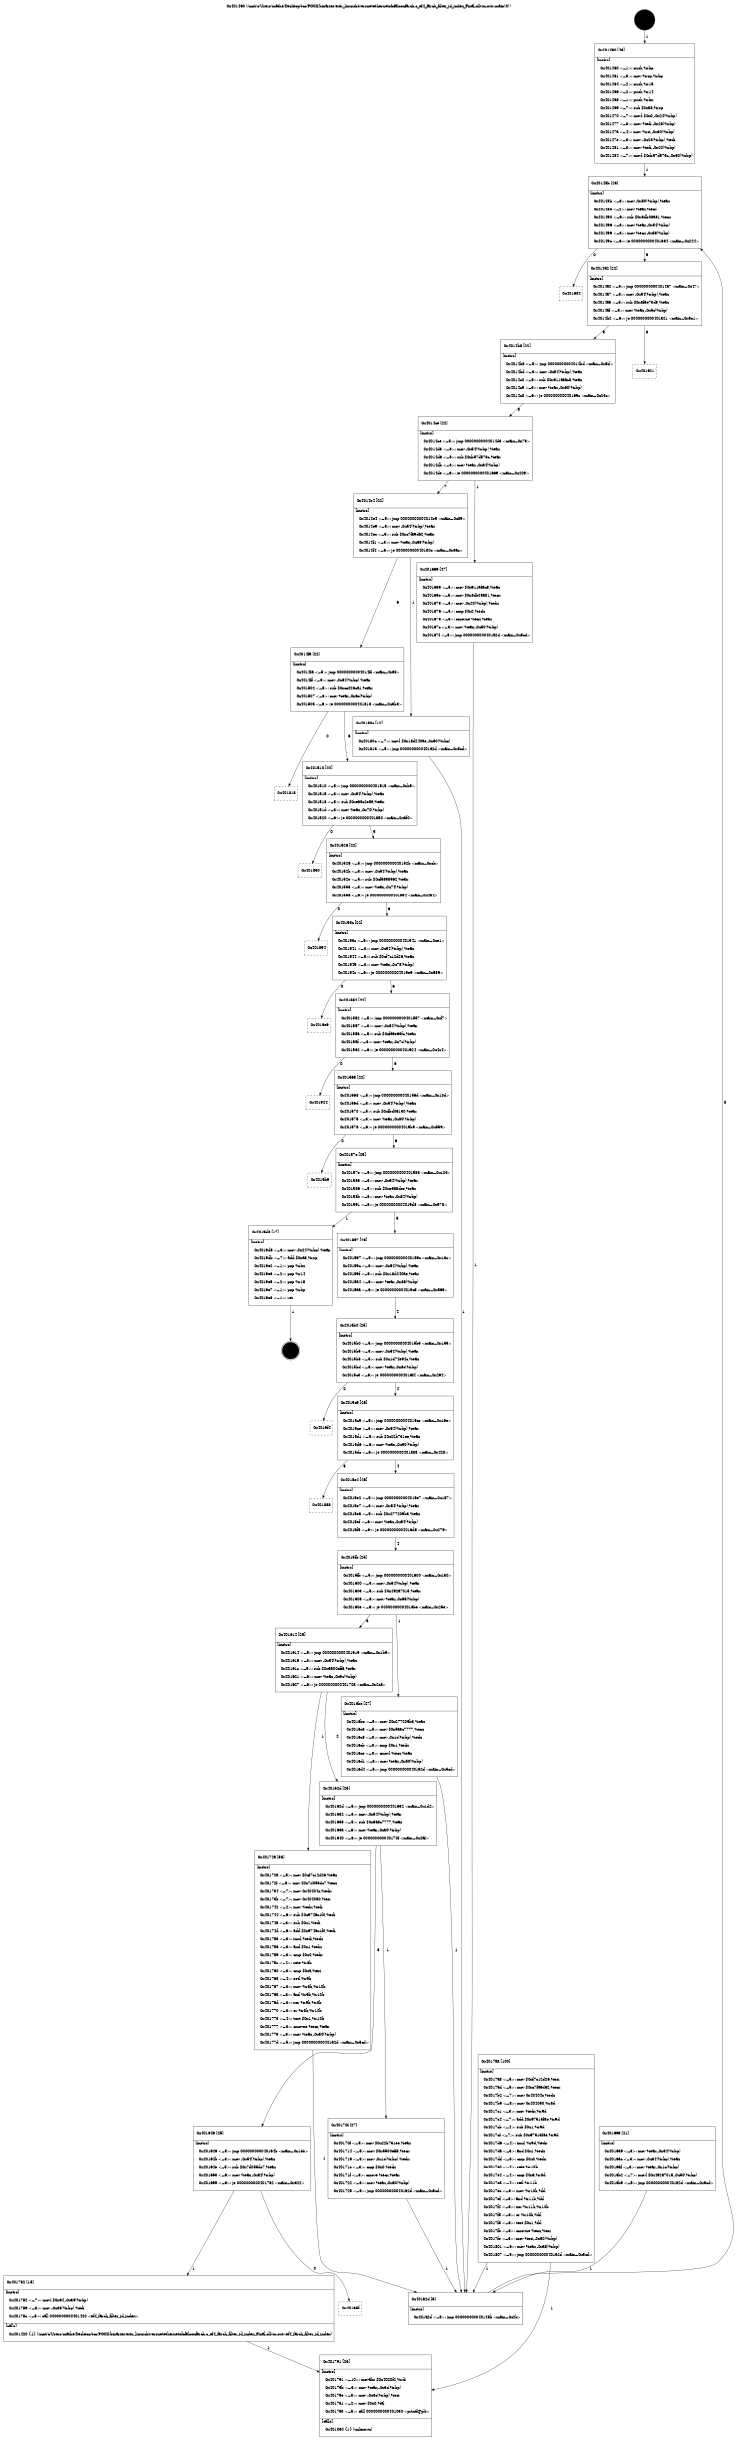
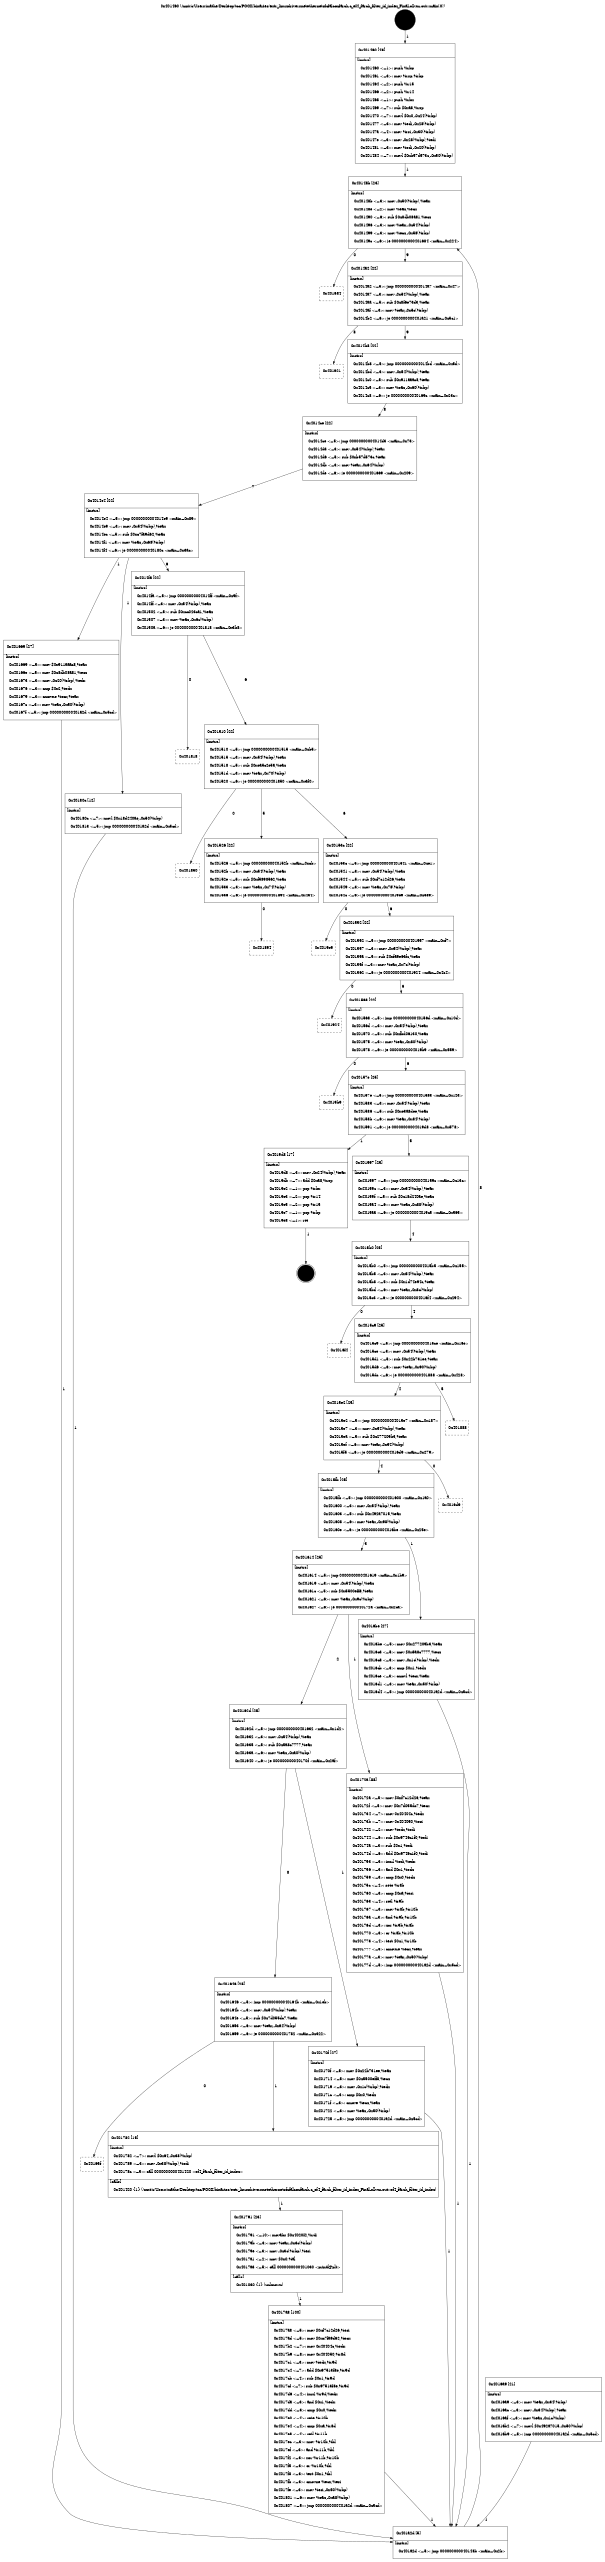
(475, 520) -> (98, 597)
(386, 908) -> (320, 813)
none -> (451, 1505)
(518, 2349) -> (298, 2298)
